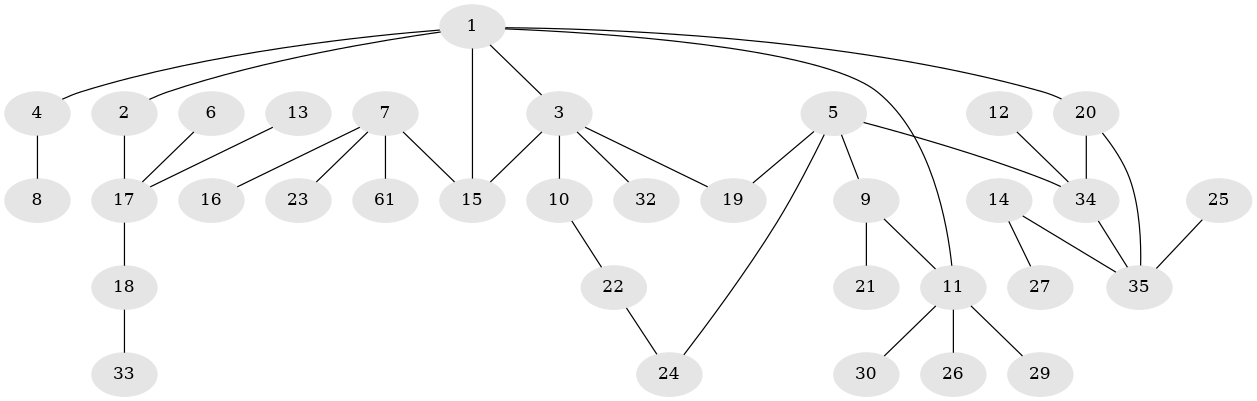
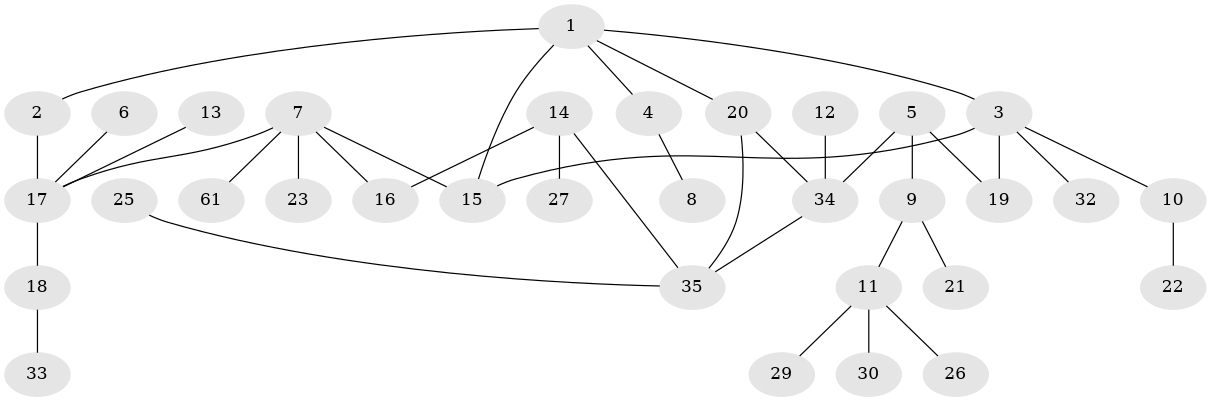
(790, 60) -> none
none -> (168, 157)
none -> (473, 157)
(669, 375) -> none
